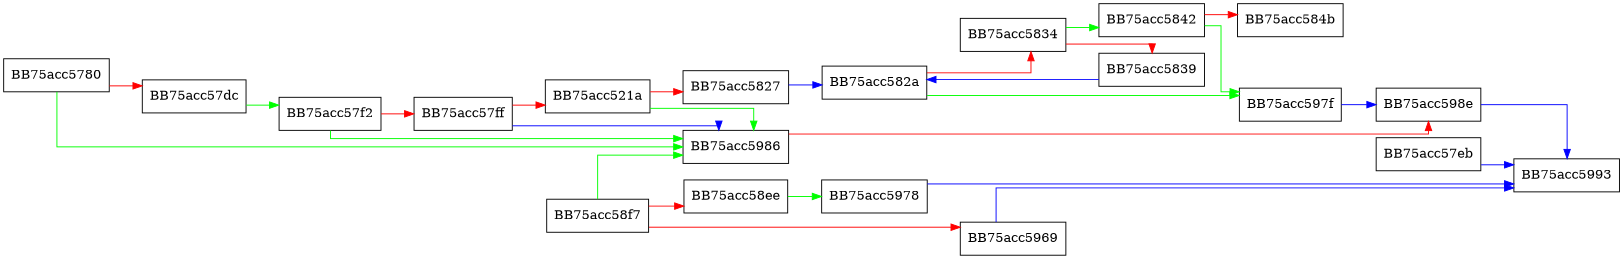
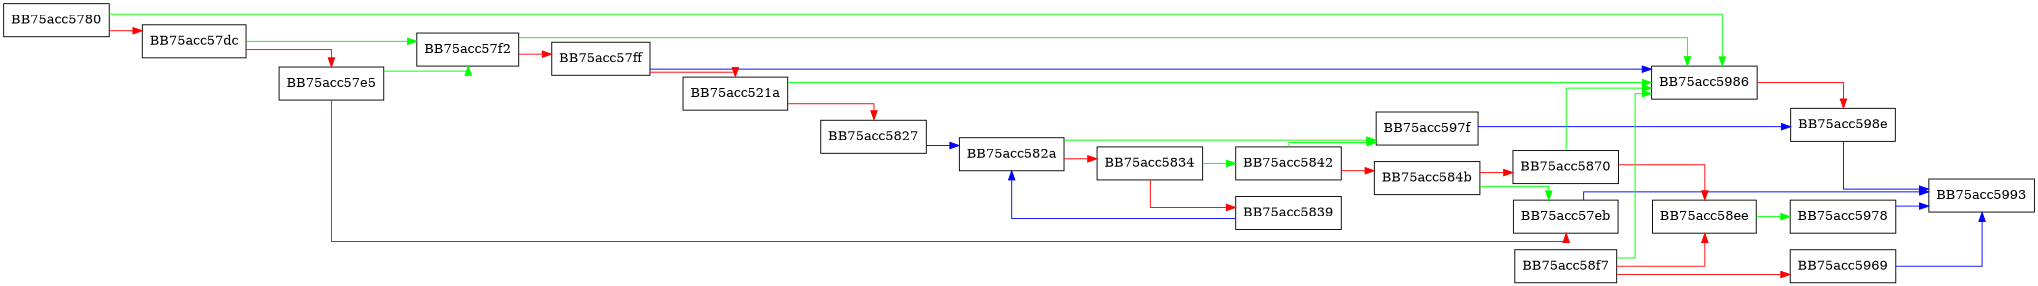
none -> (331, 84)
none -> (1566, 167)
none -> (1517, 186)
